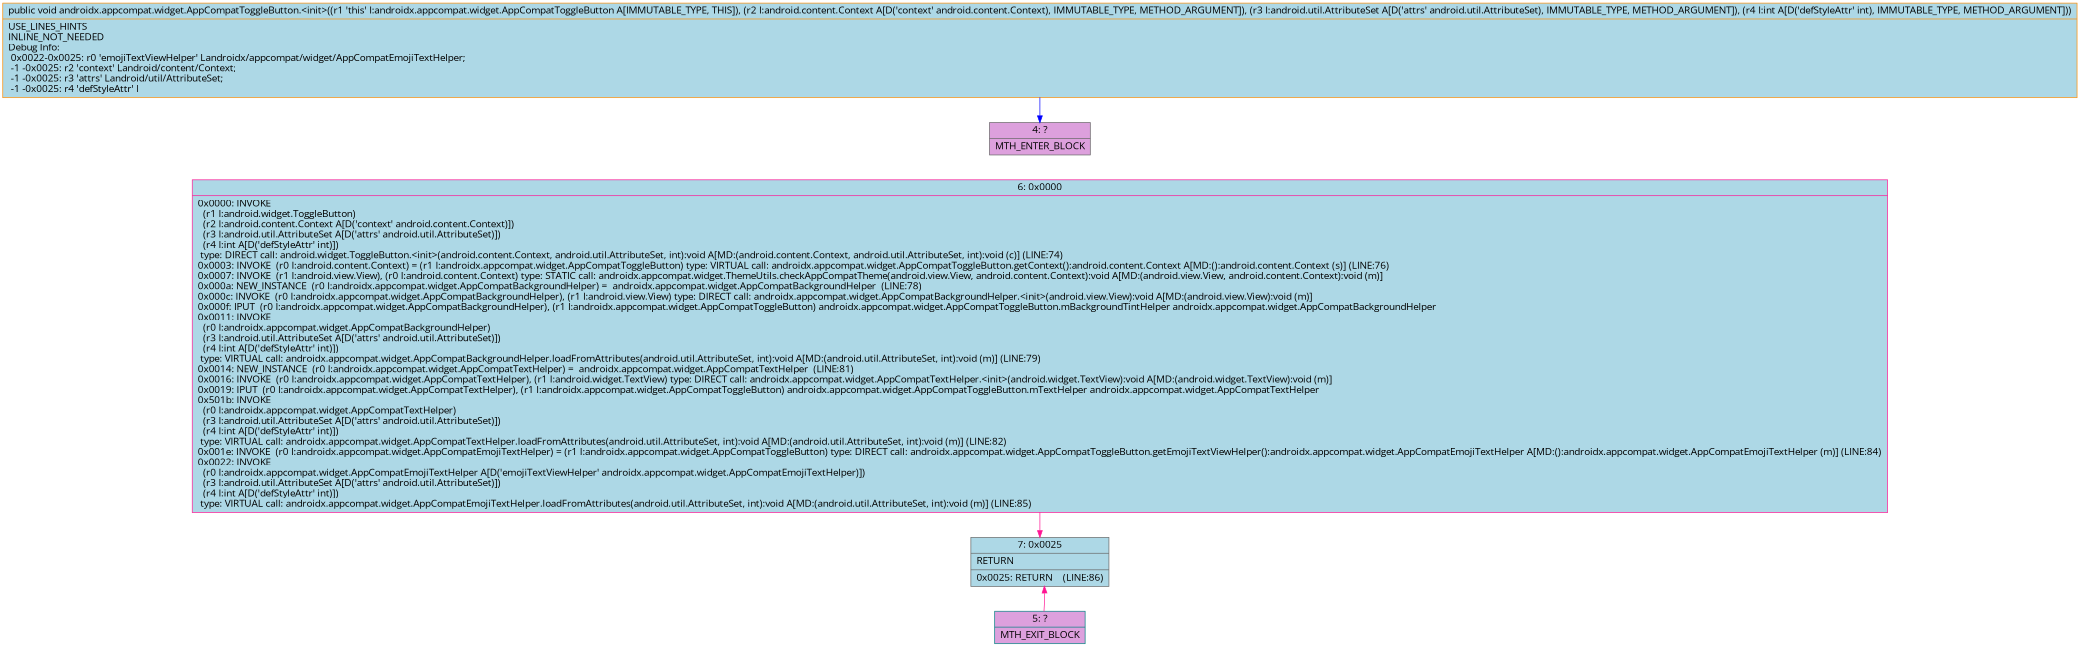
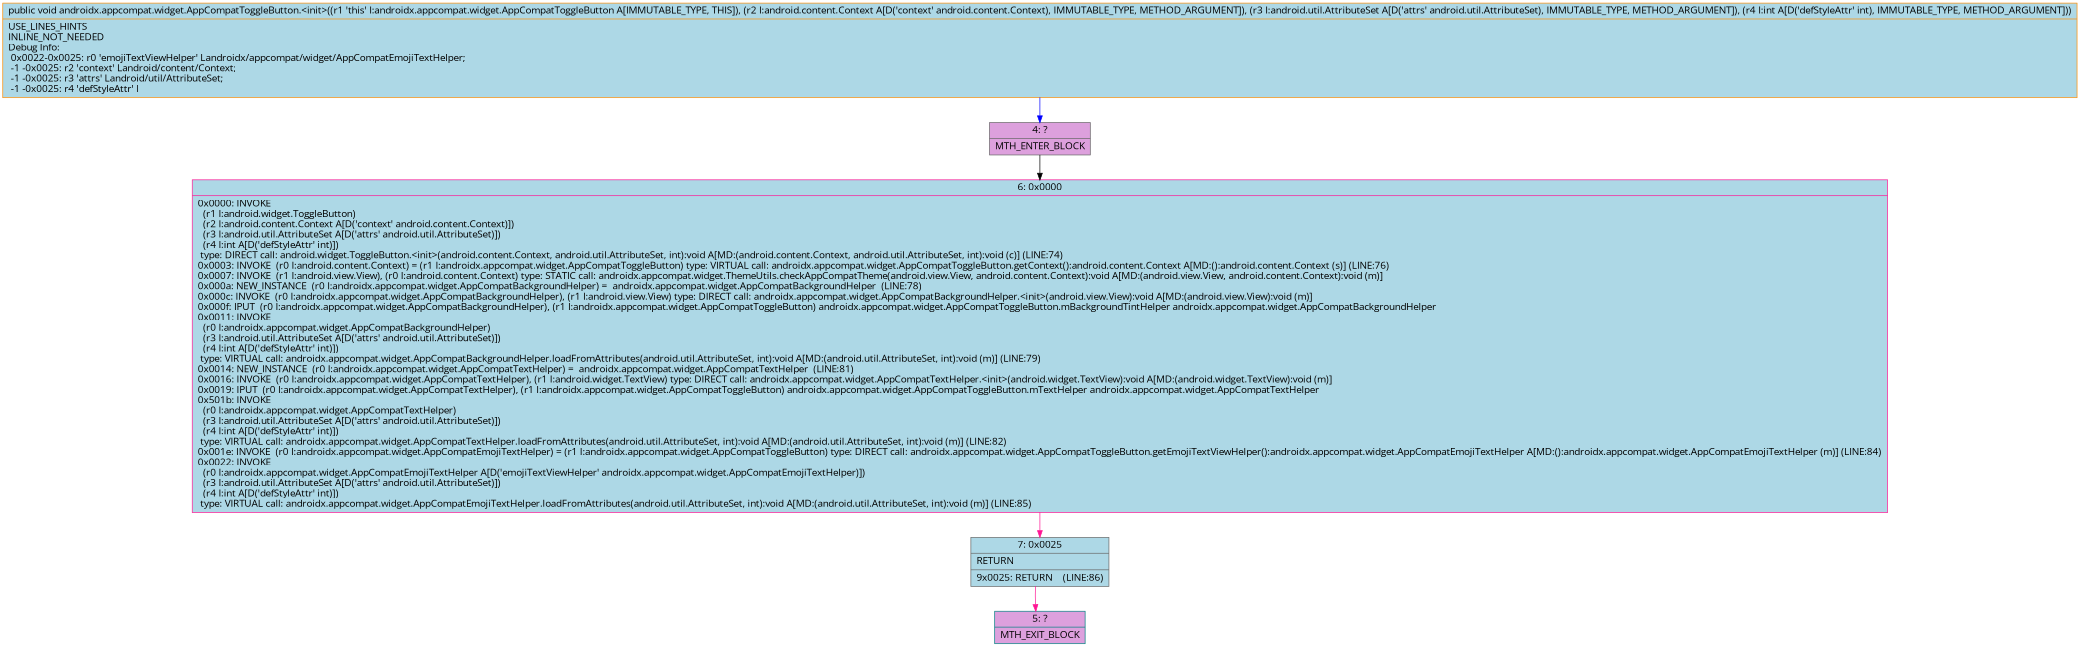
none -> (1040, 164)
(1040, 578) -> (1040, 578)
(1044, 602) -> (1035, 595)
